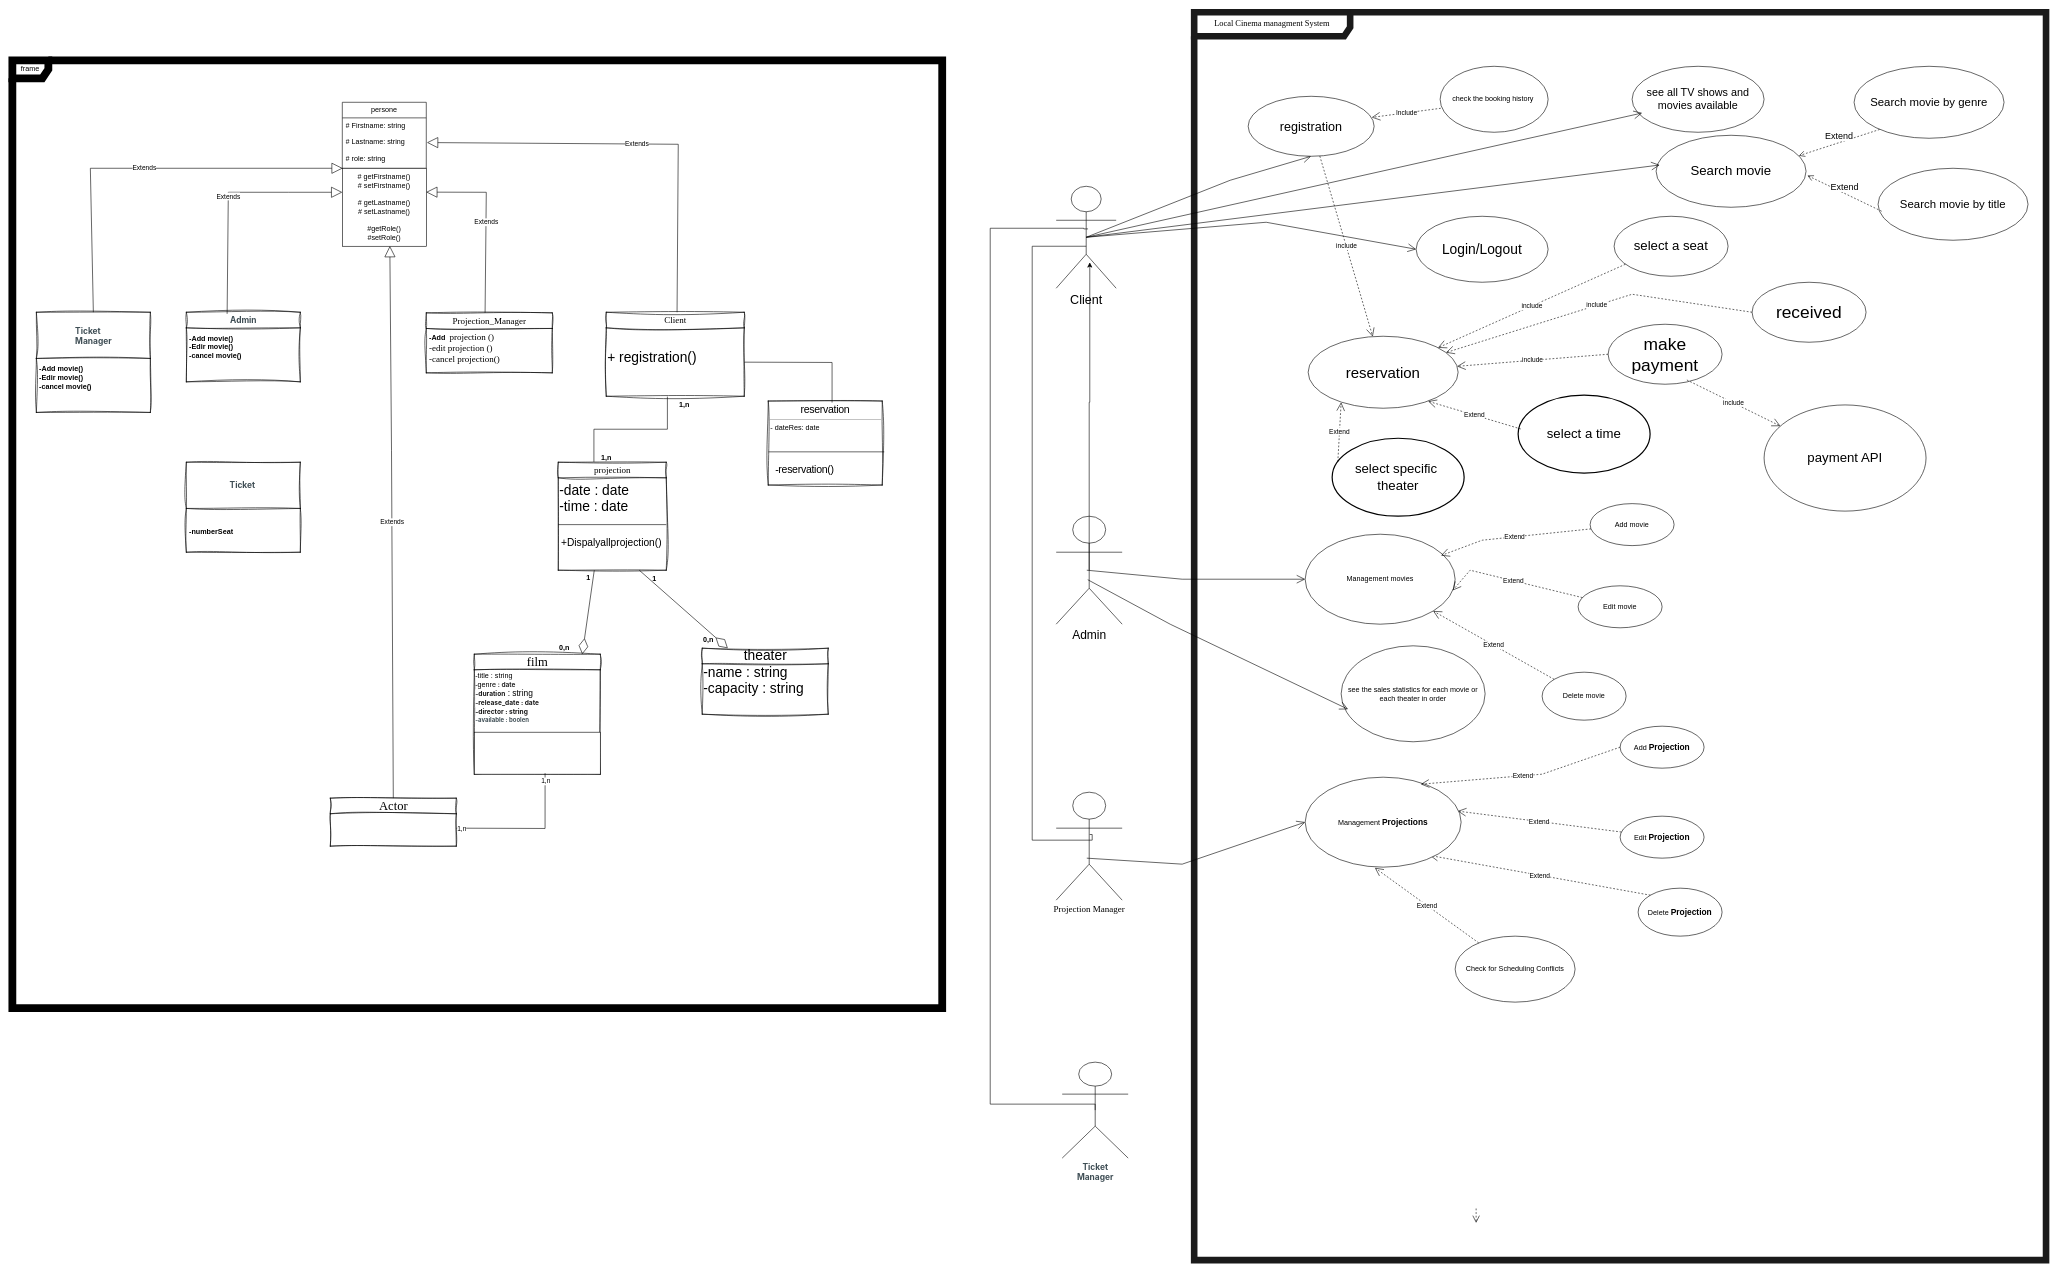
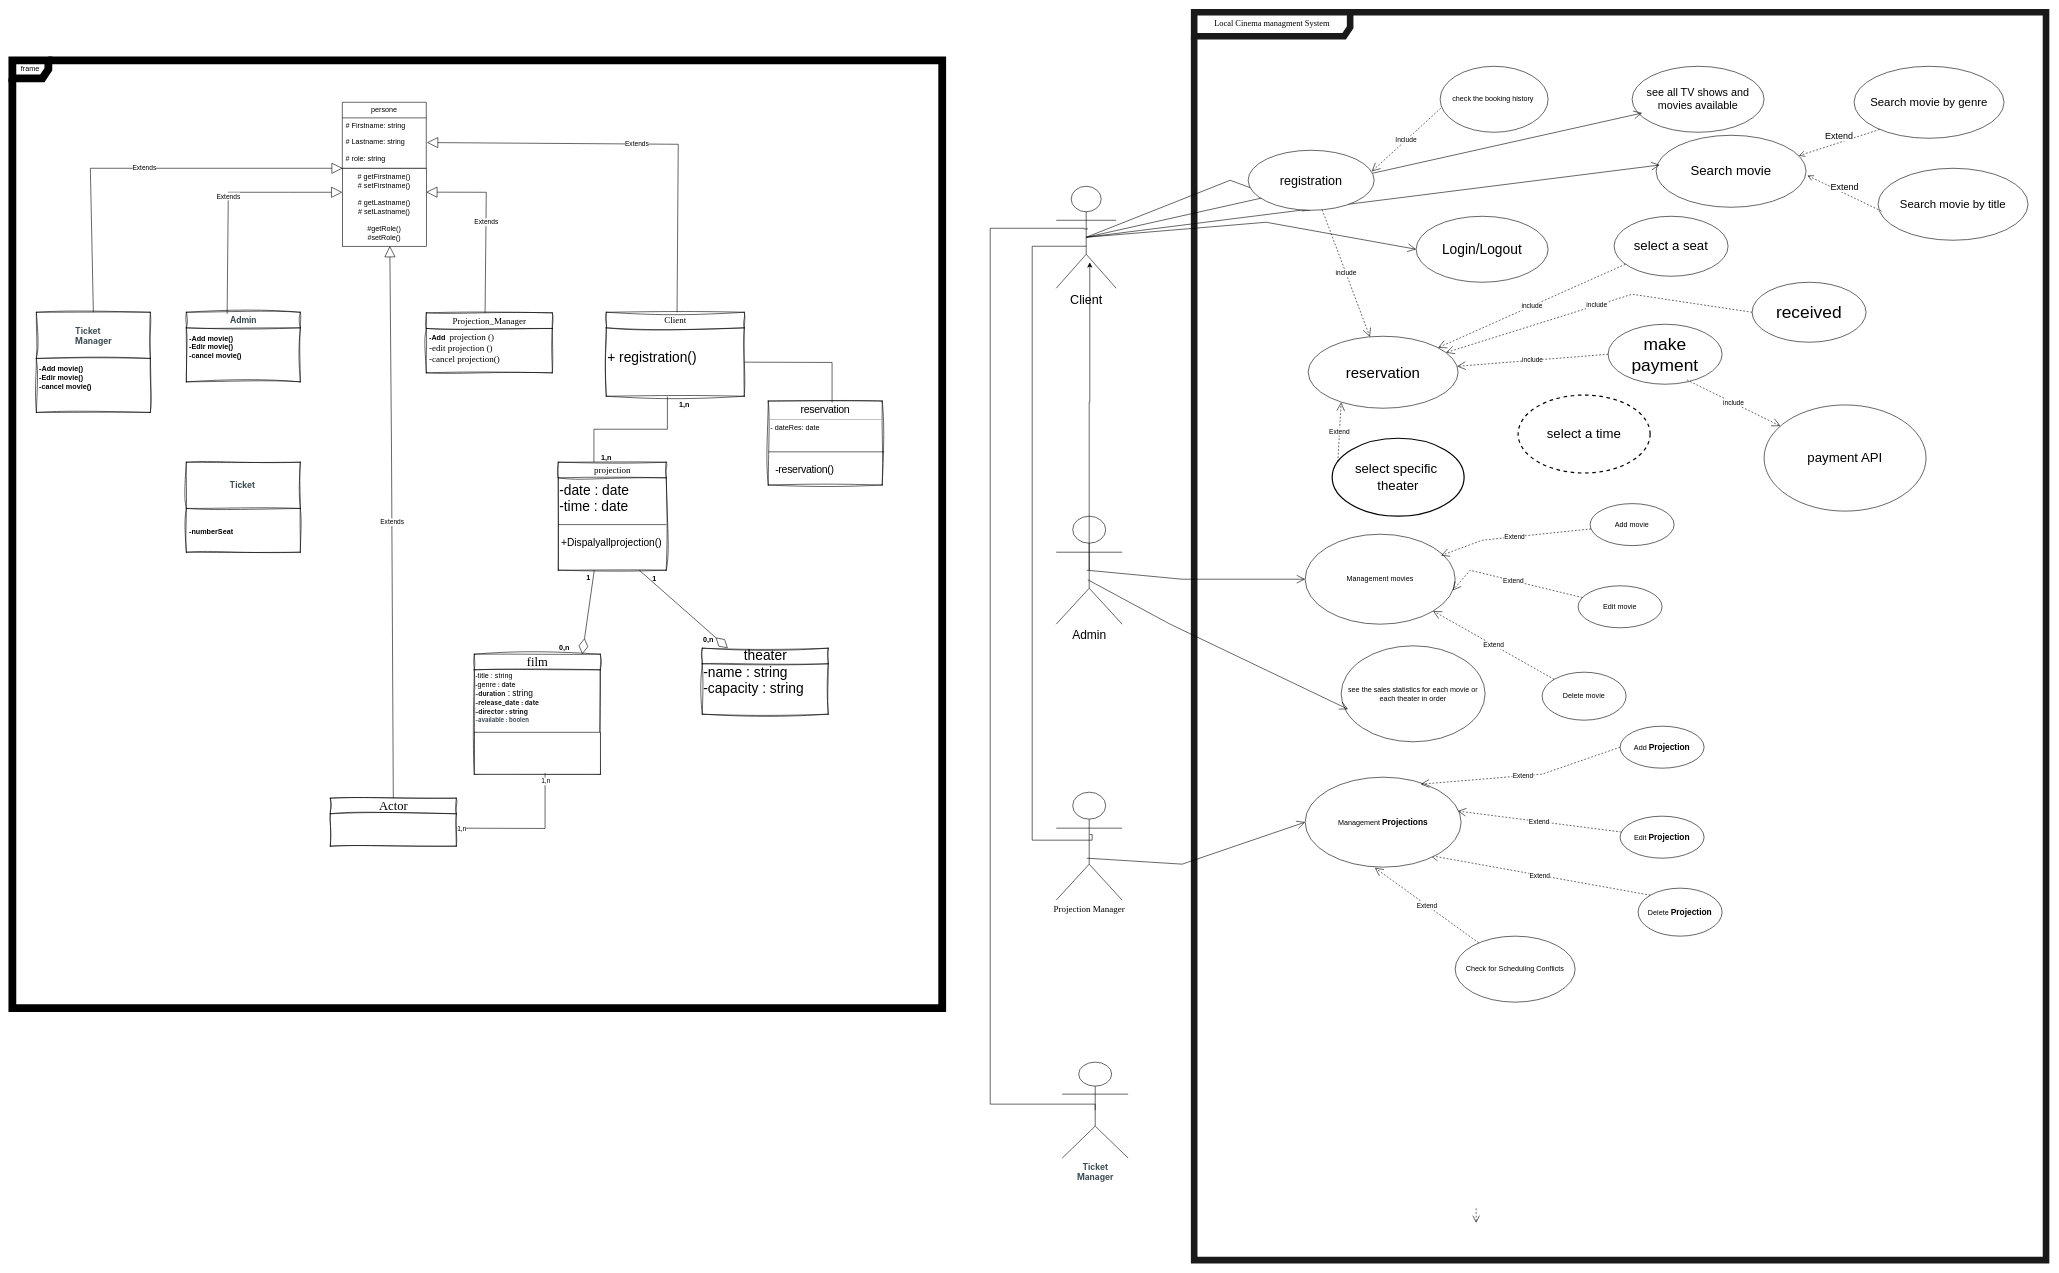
(1311, 126) -> (1311, 180)
(1492, 420) -> none
(1584, 434) -> (1584, 434)
